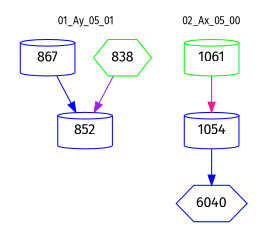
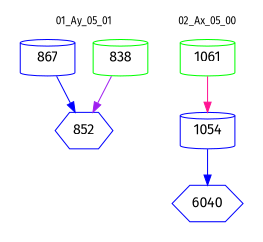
(123, 58) -> (120, 58)
(85, 131) -> (84, 131)
